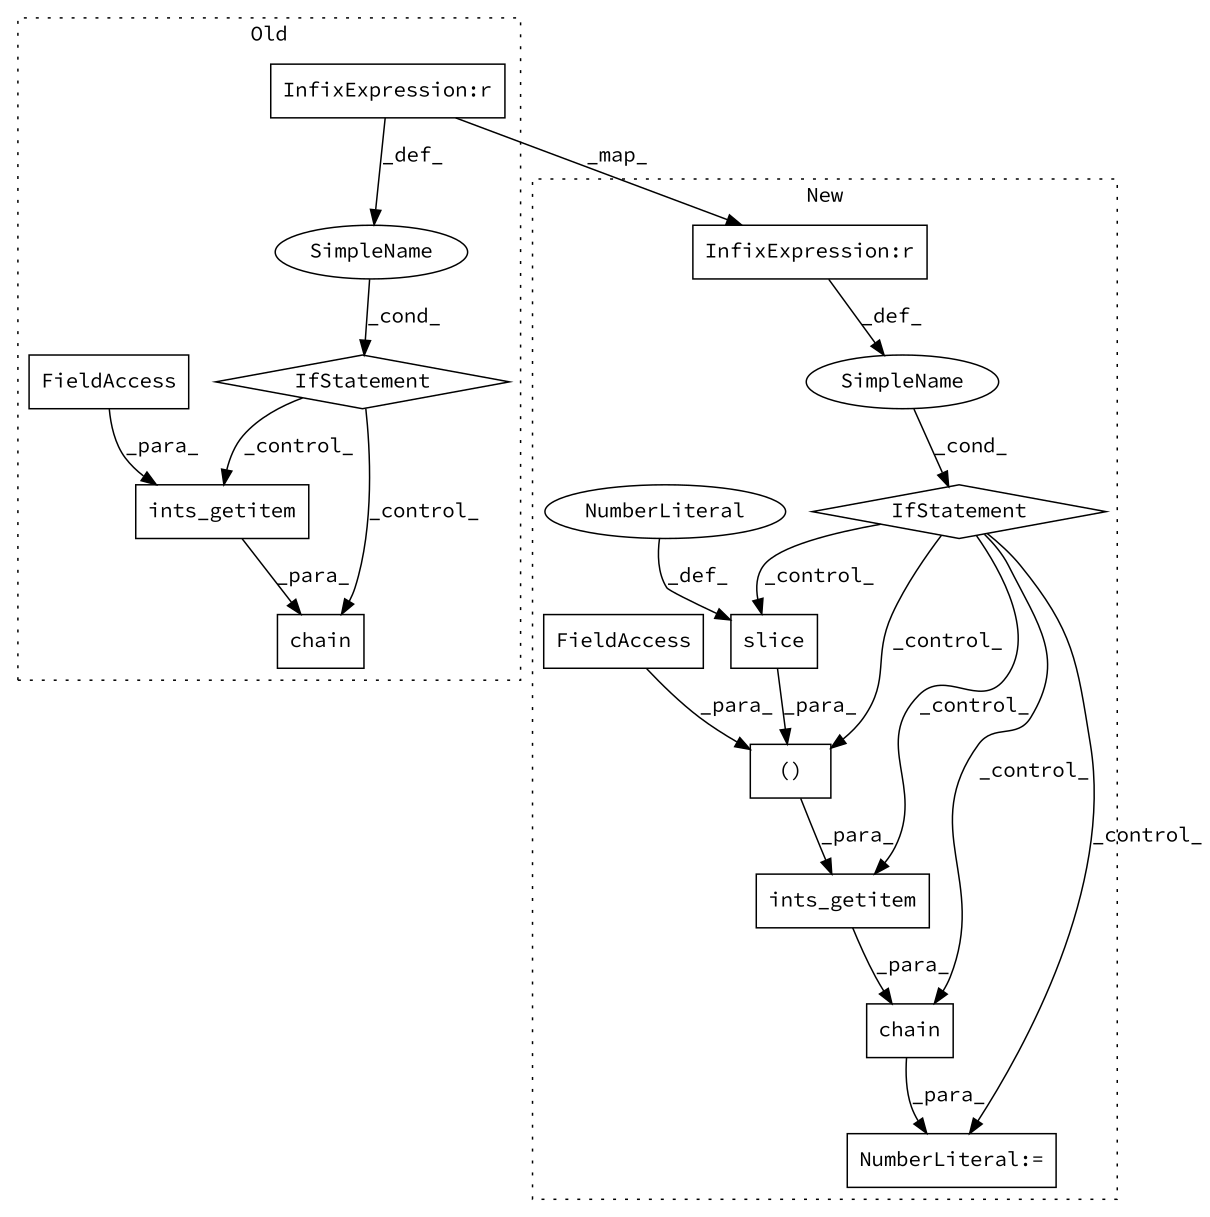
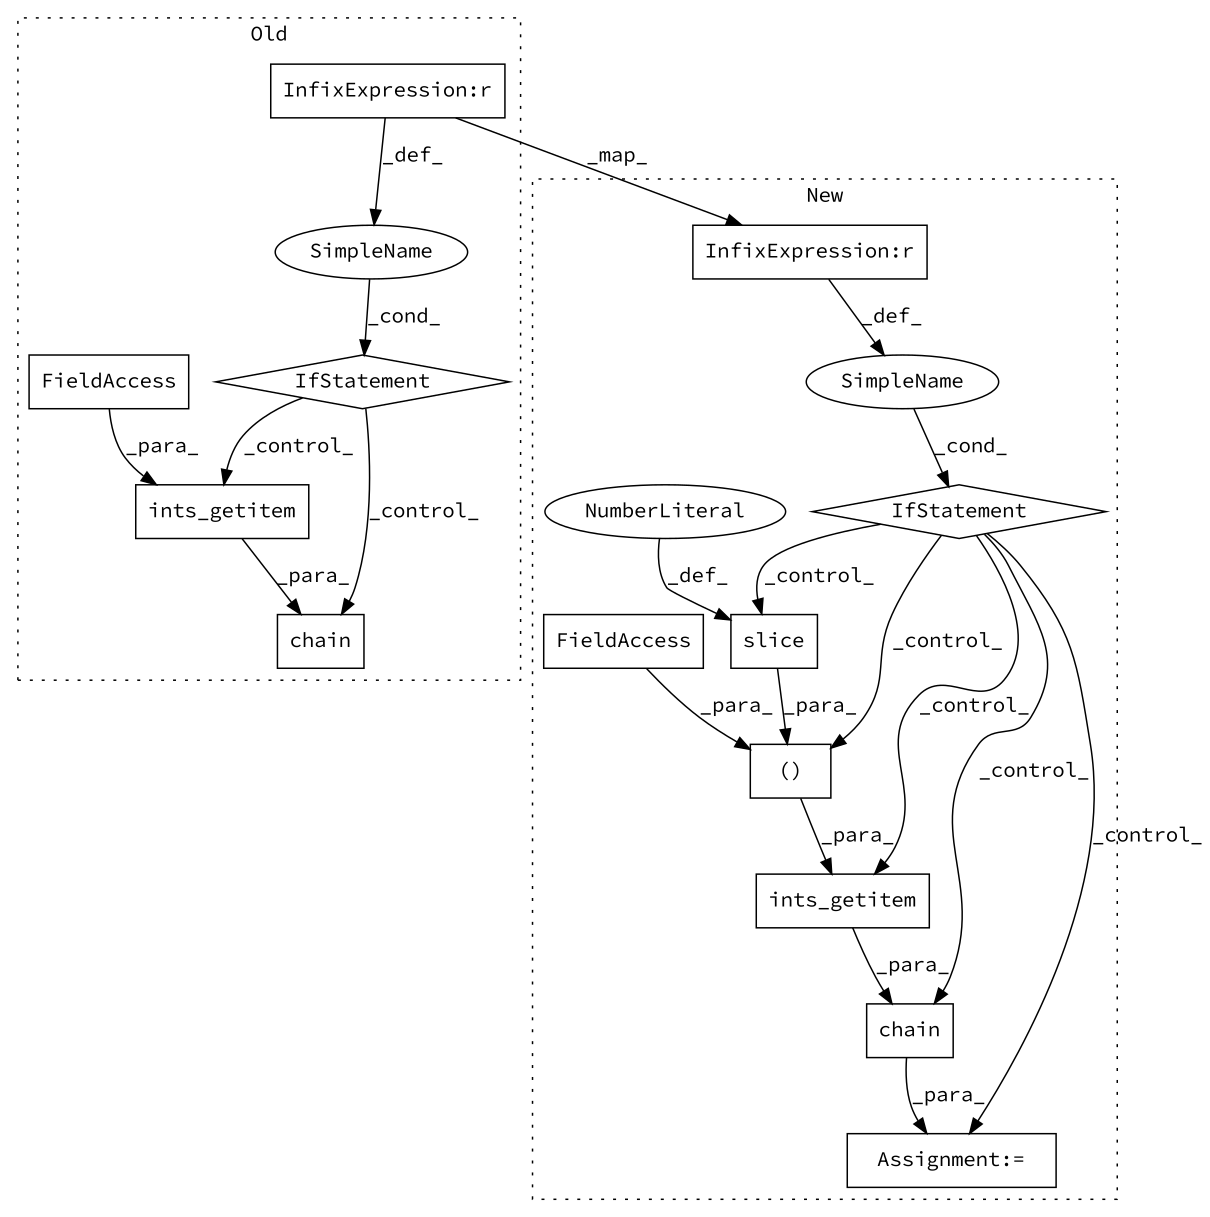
(952, 1161) -> (952, 1161)
